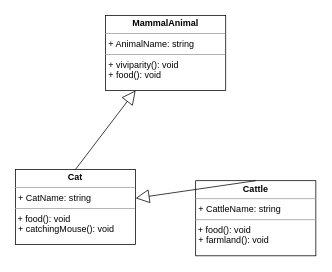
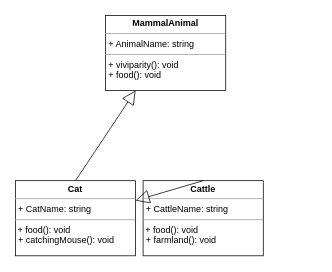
(75, 207) -> (75, 218)
(255, 218) -> (203, 218)
